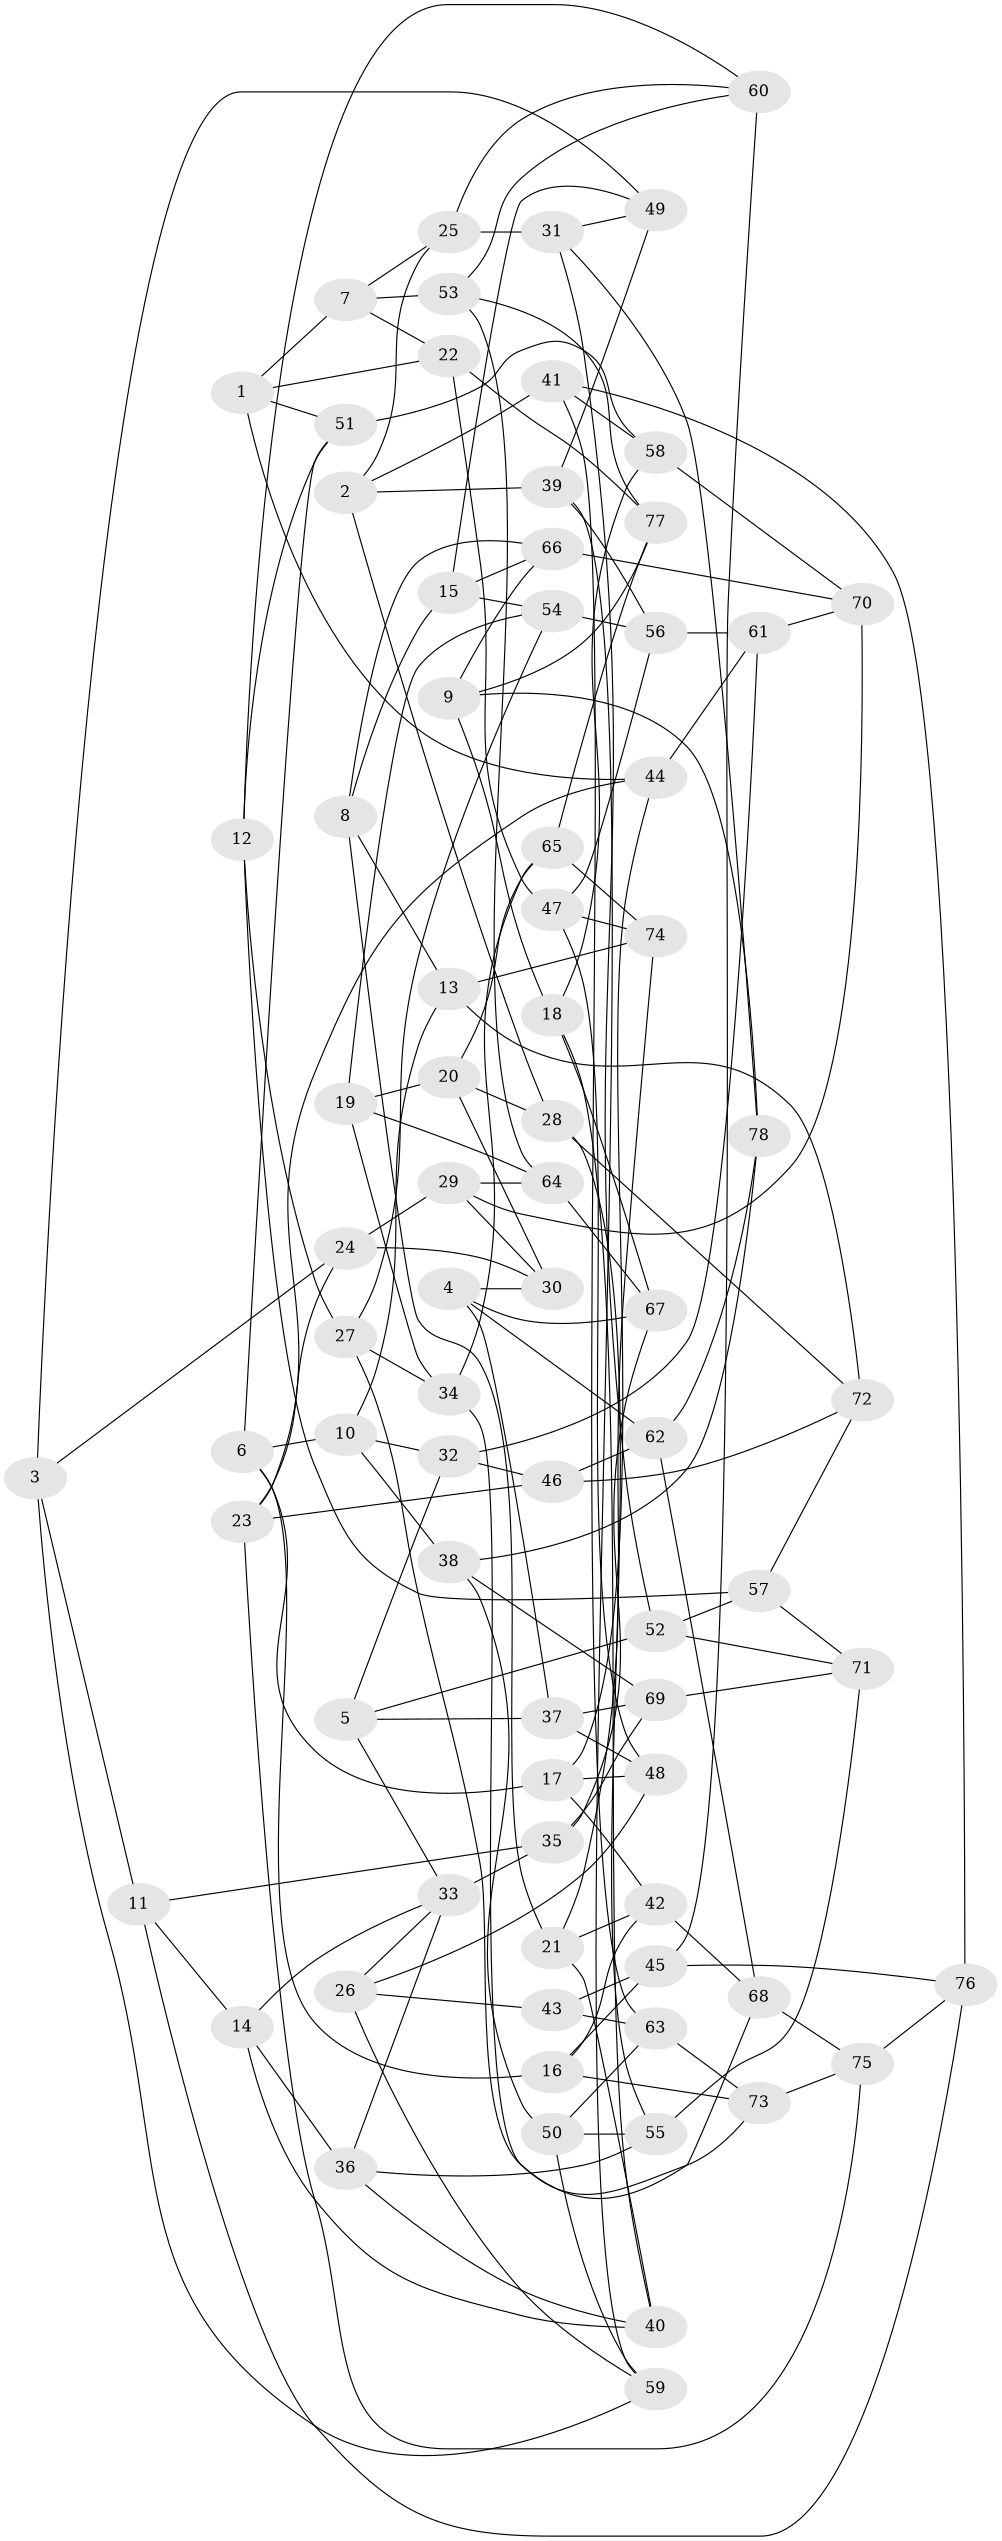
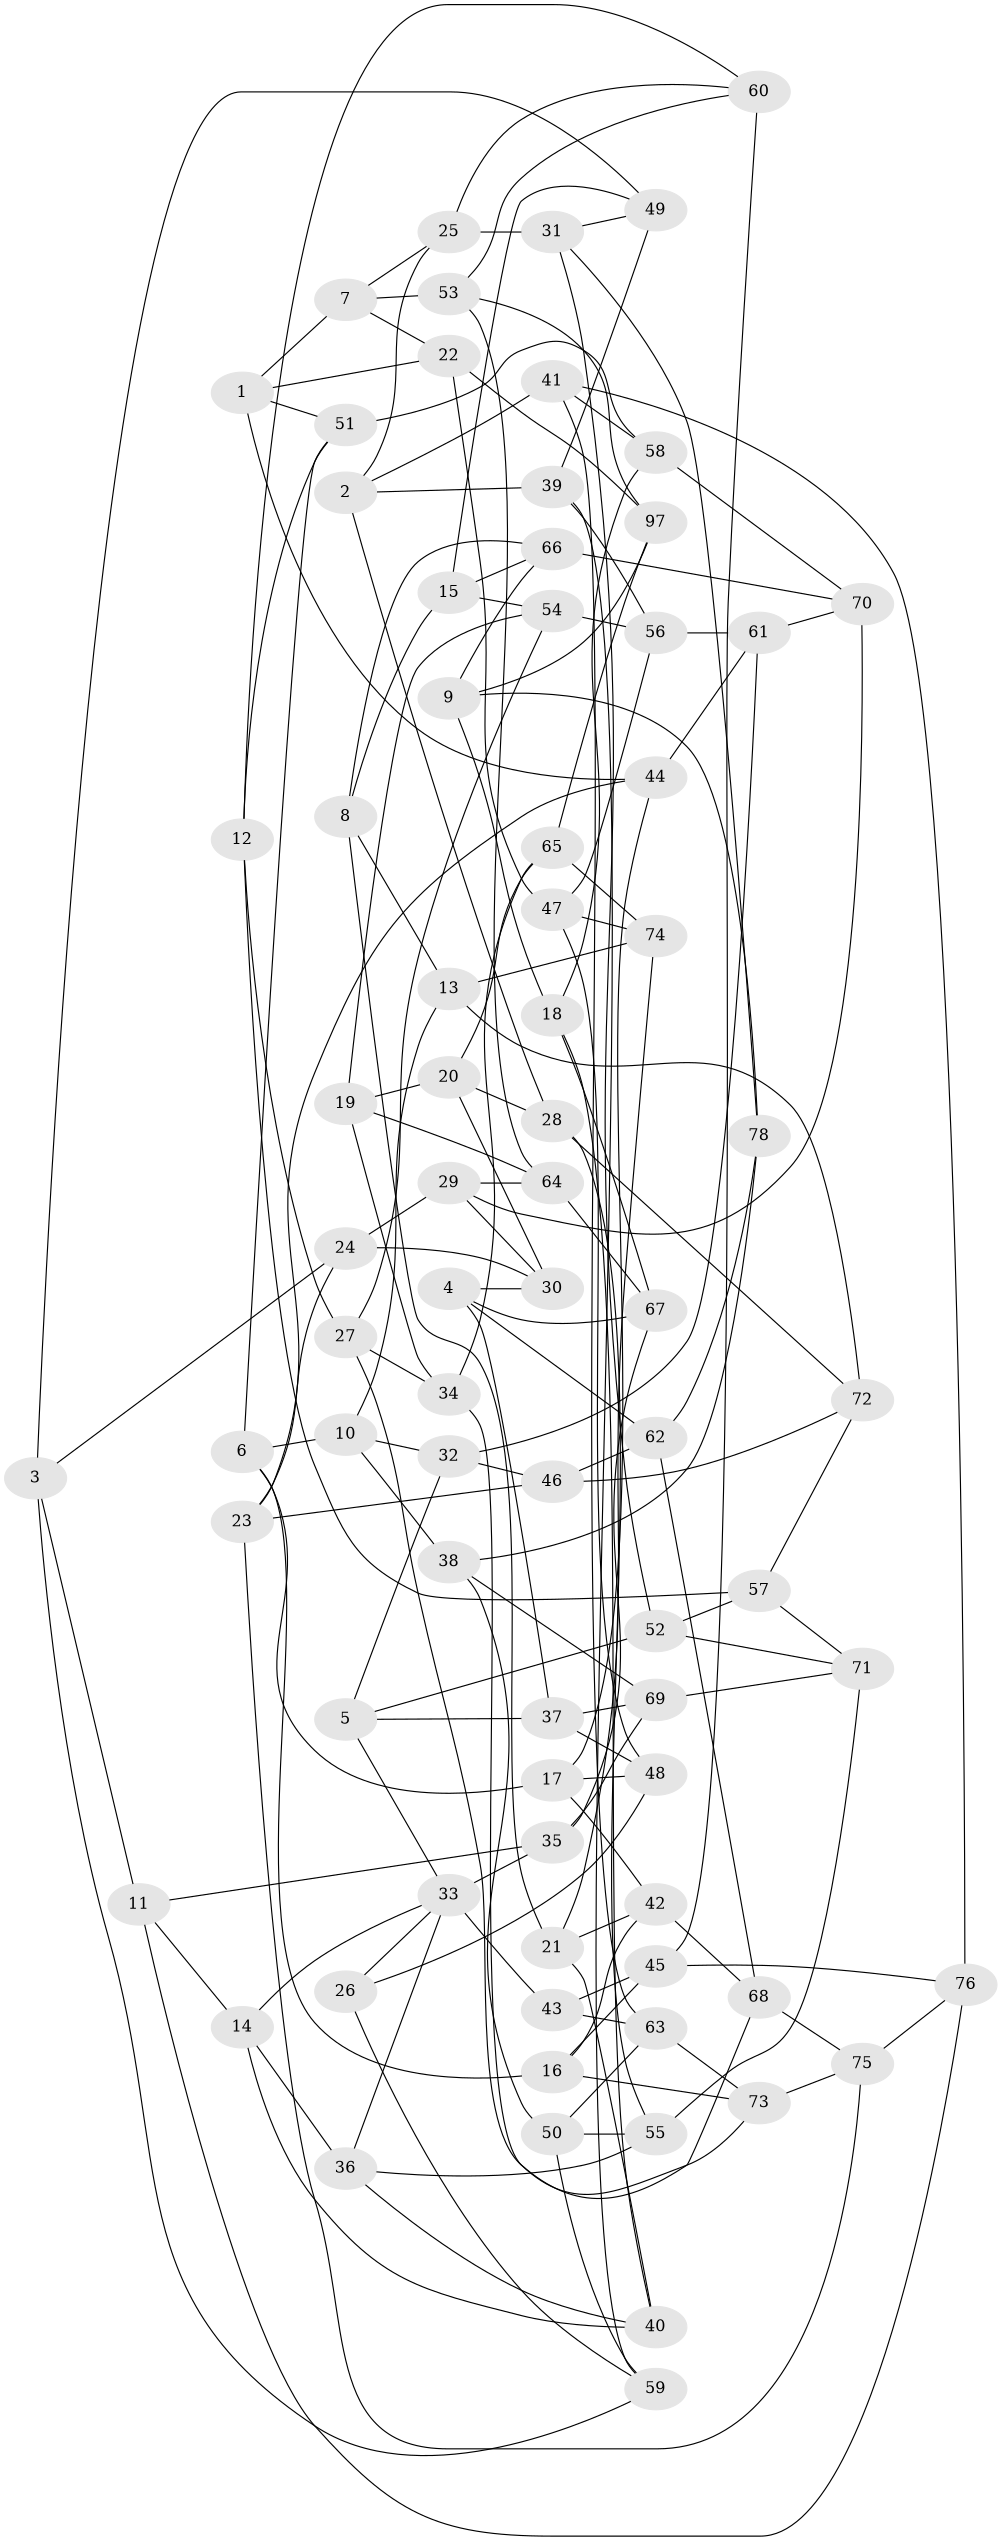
(656, 523) -> (656, 523)
(449, 2001) -> (499, 1954)
